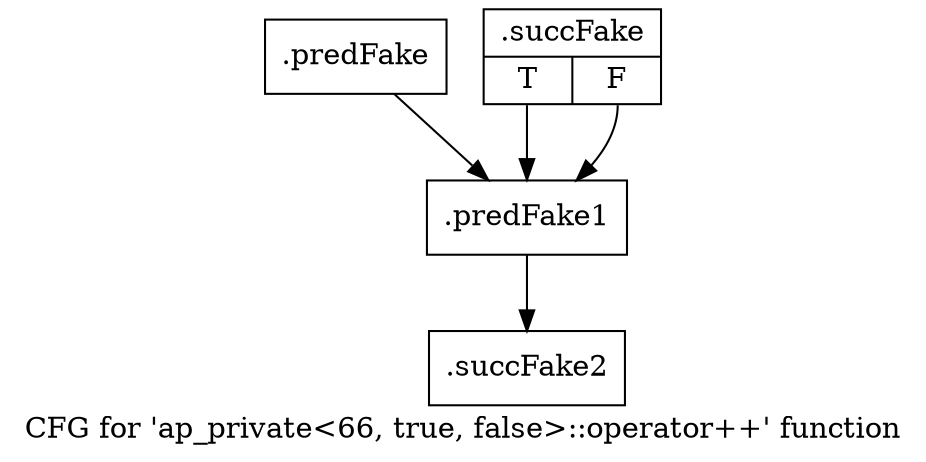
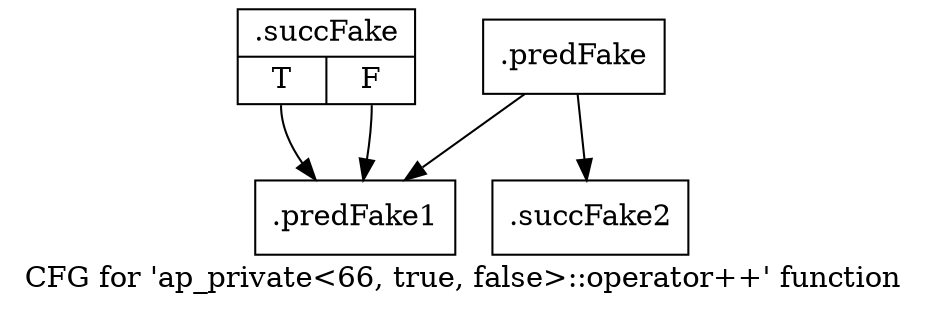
(527, 283) -> (581, 127)
